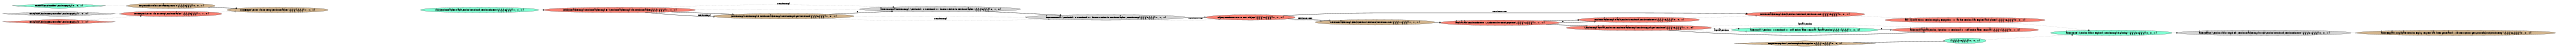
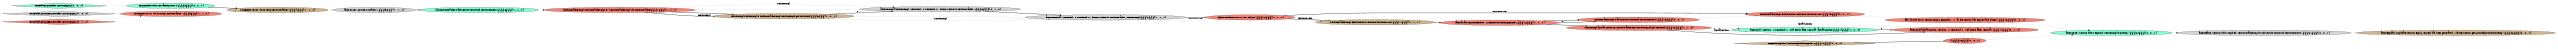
(171, 6) -> (171, 6)
none -> (374, 10)
(1965, 41) -> (1965, 41)
